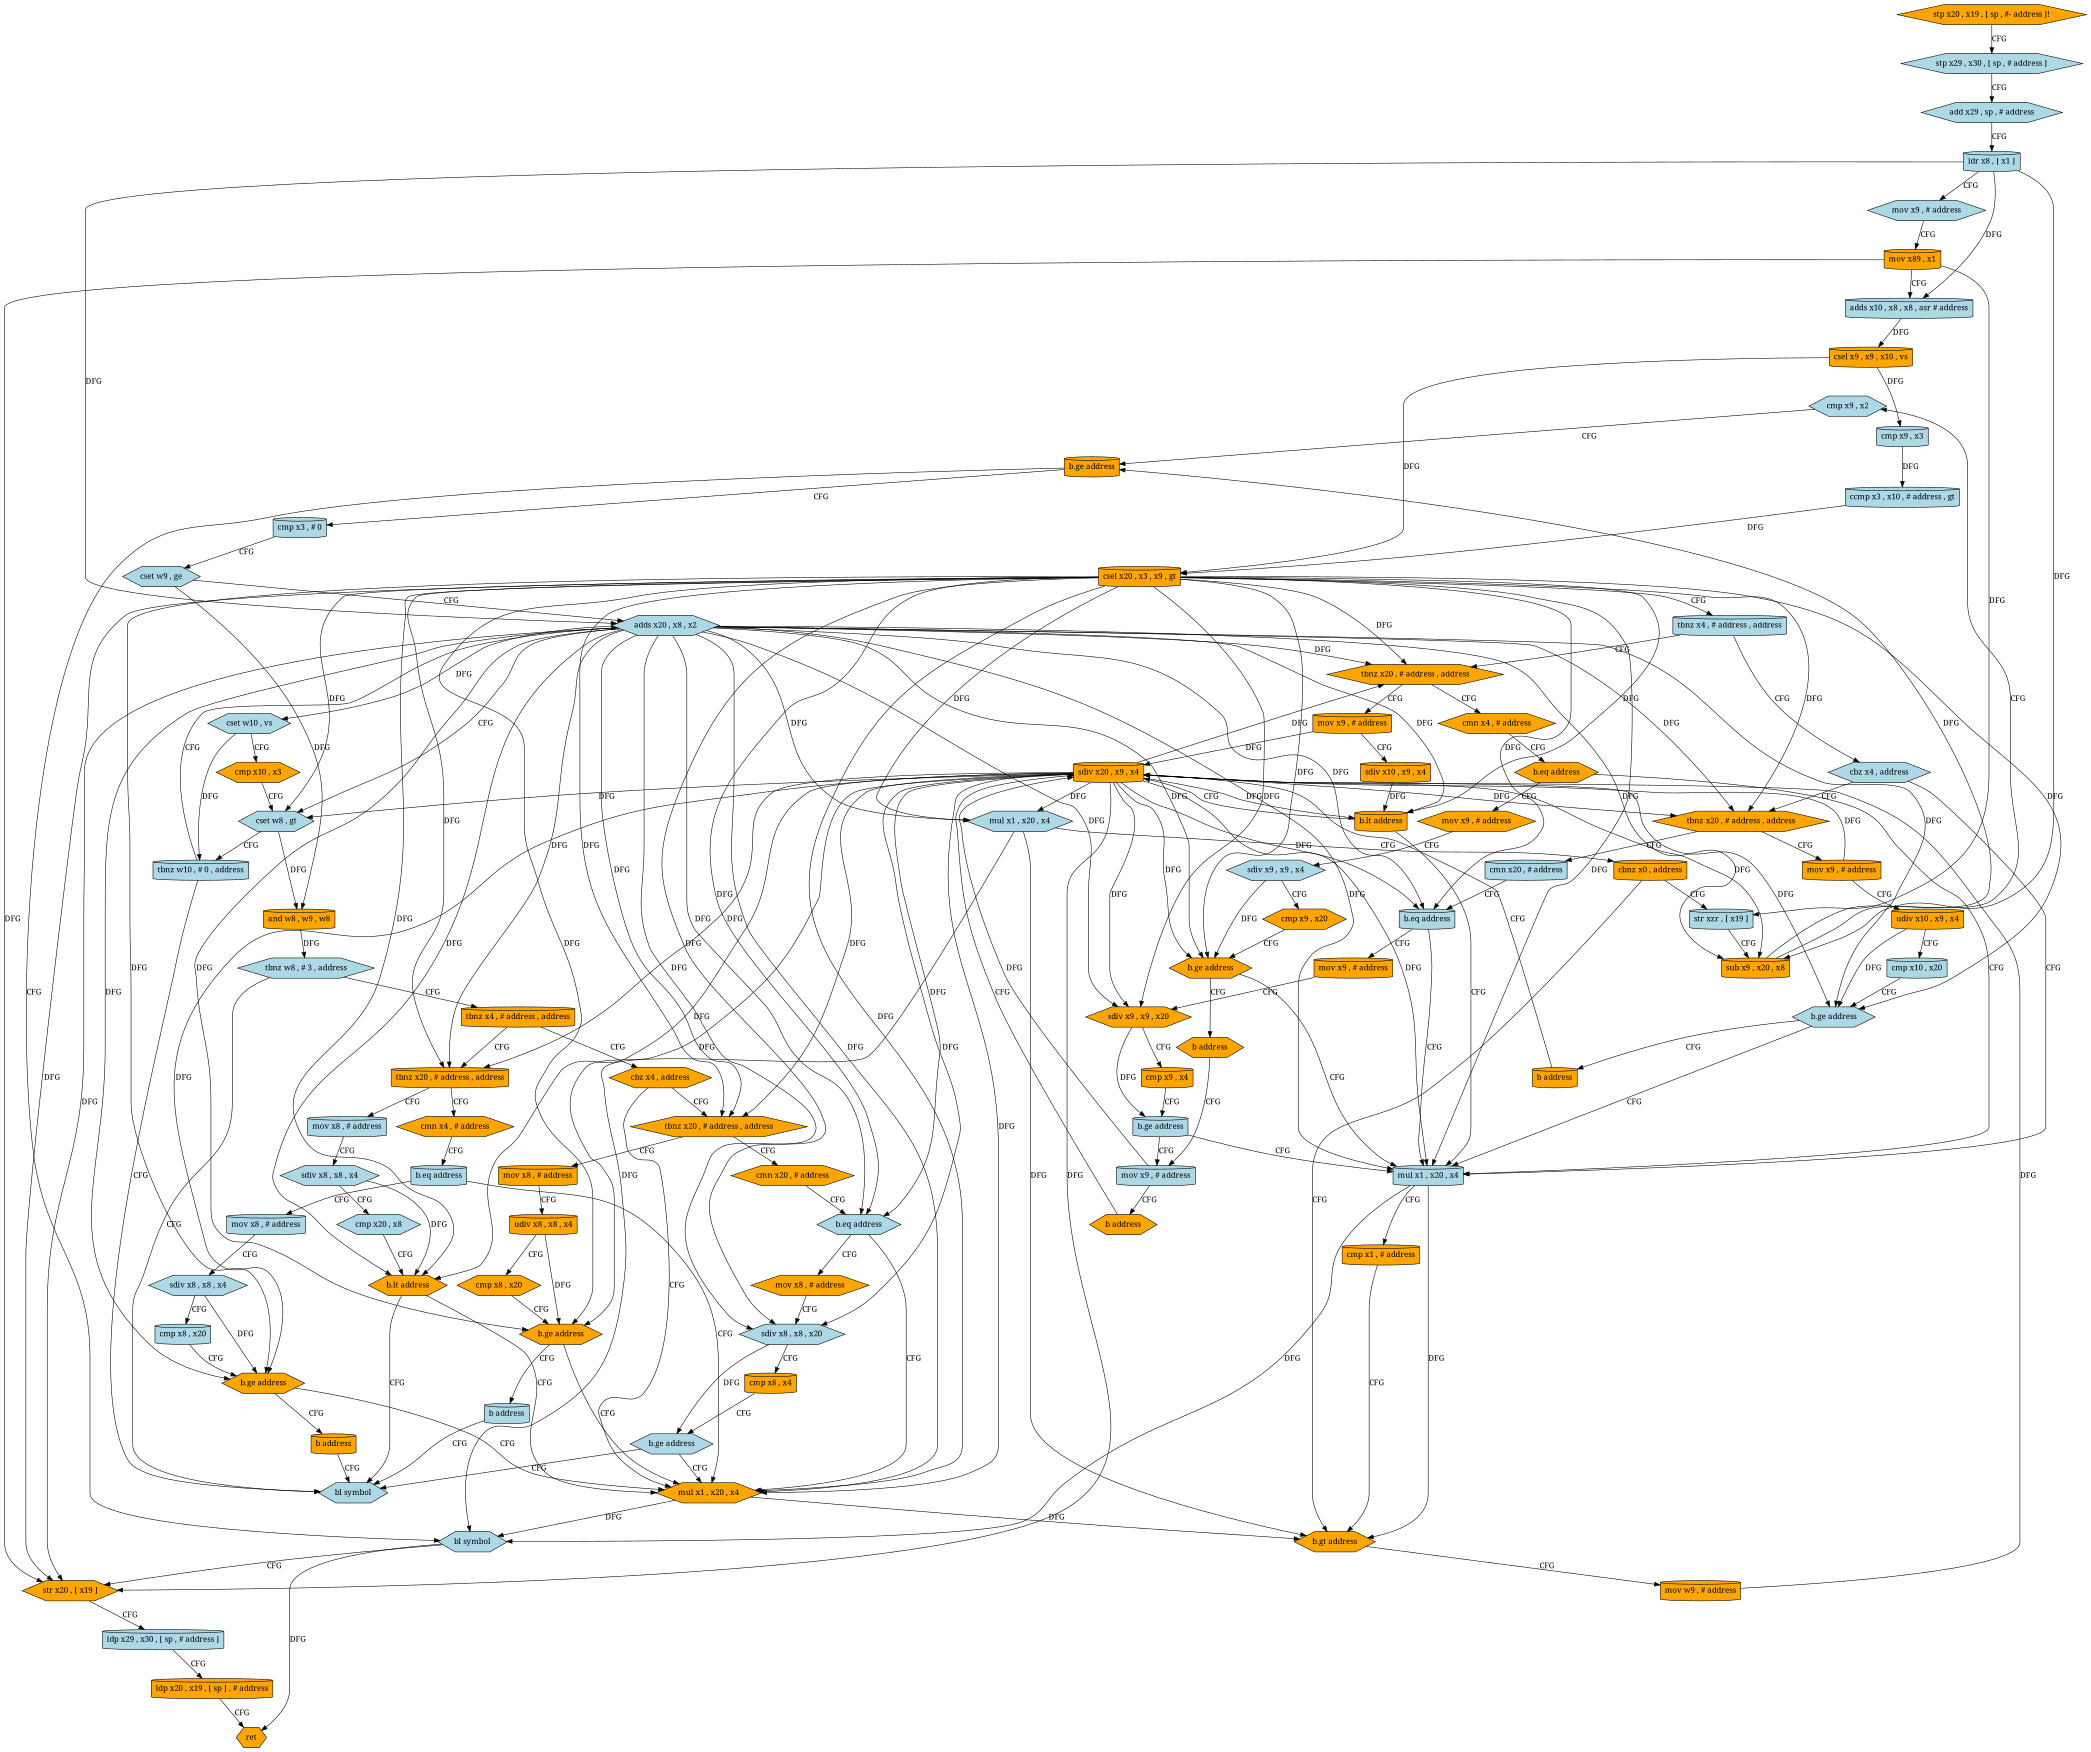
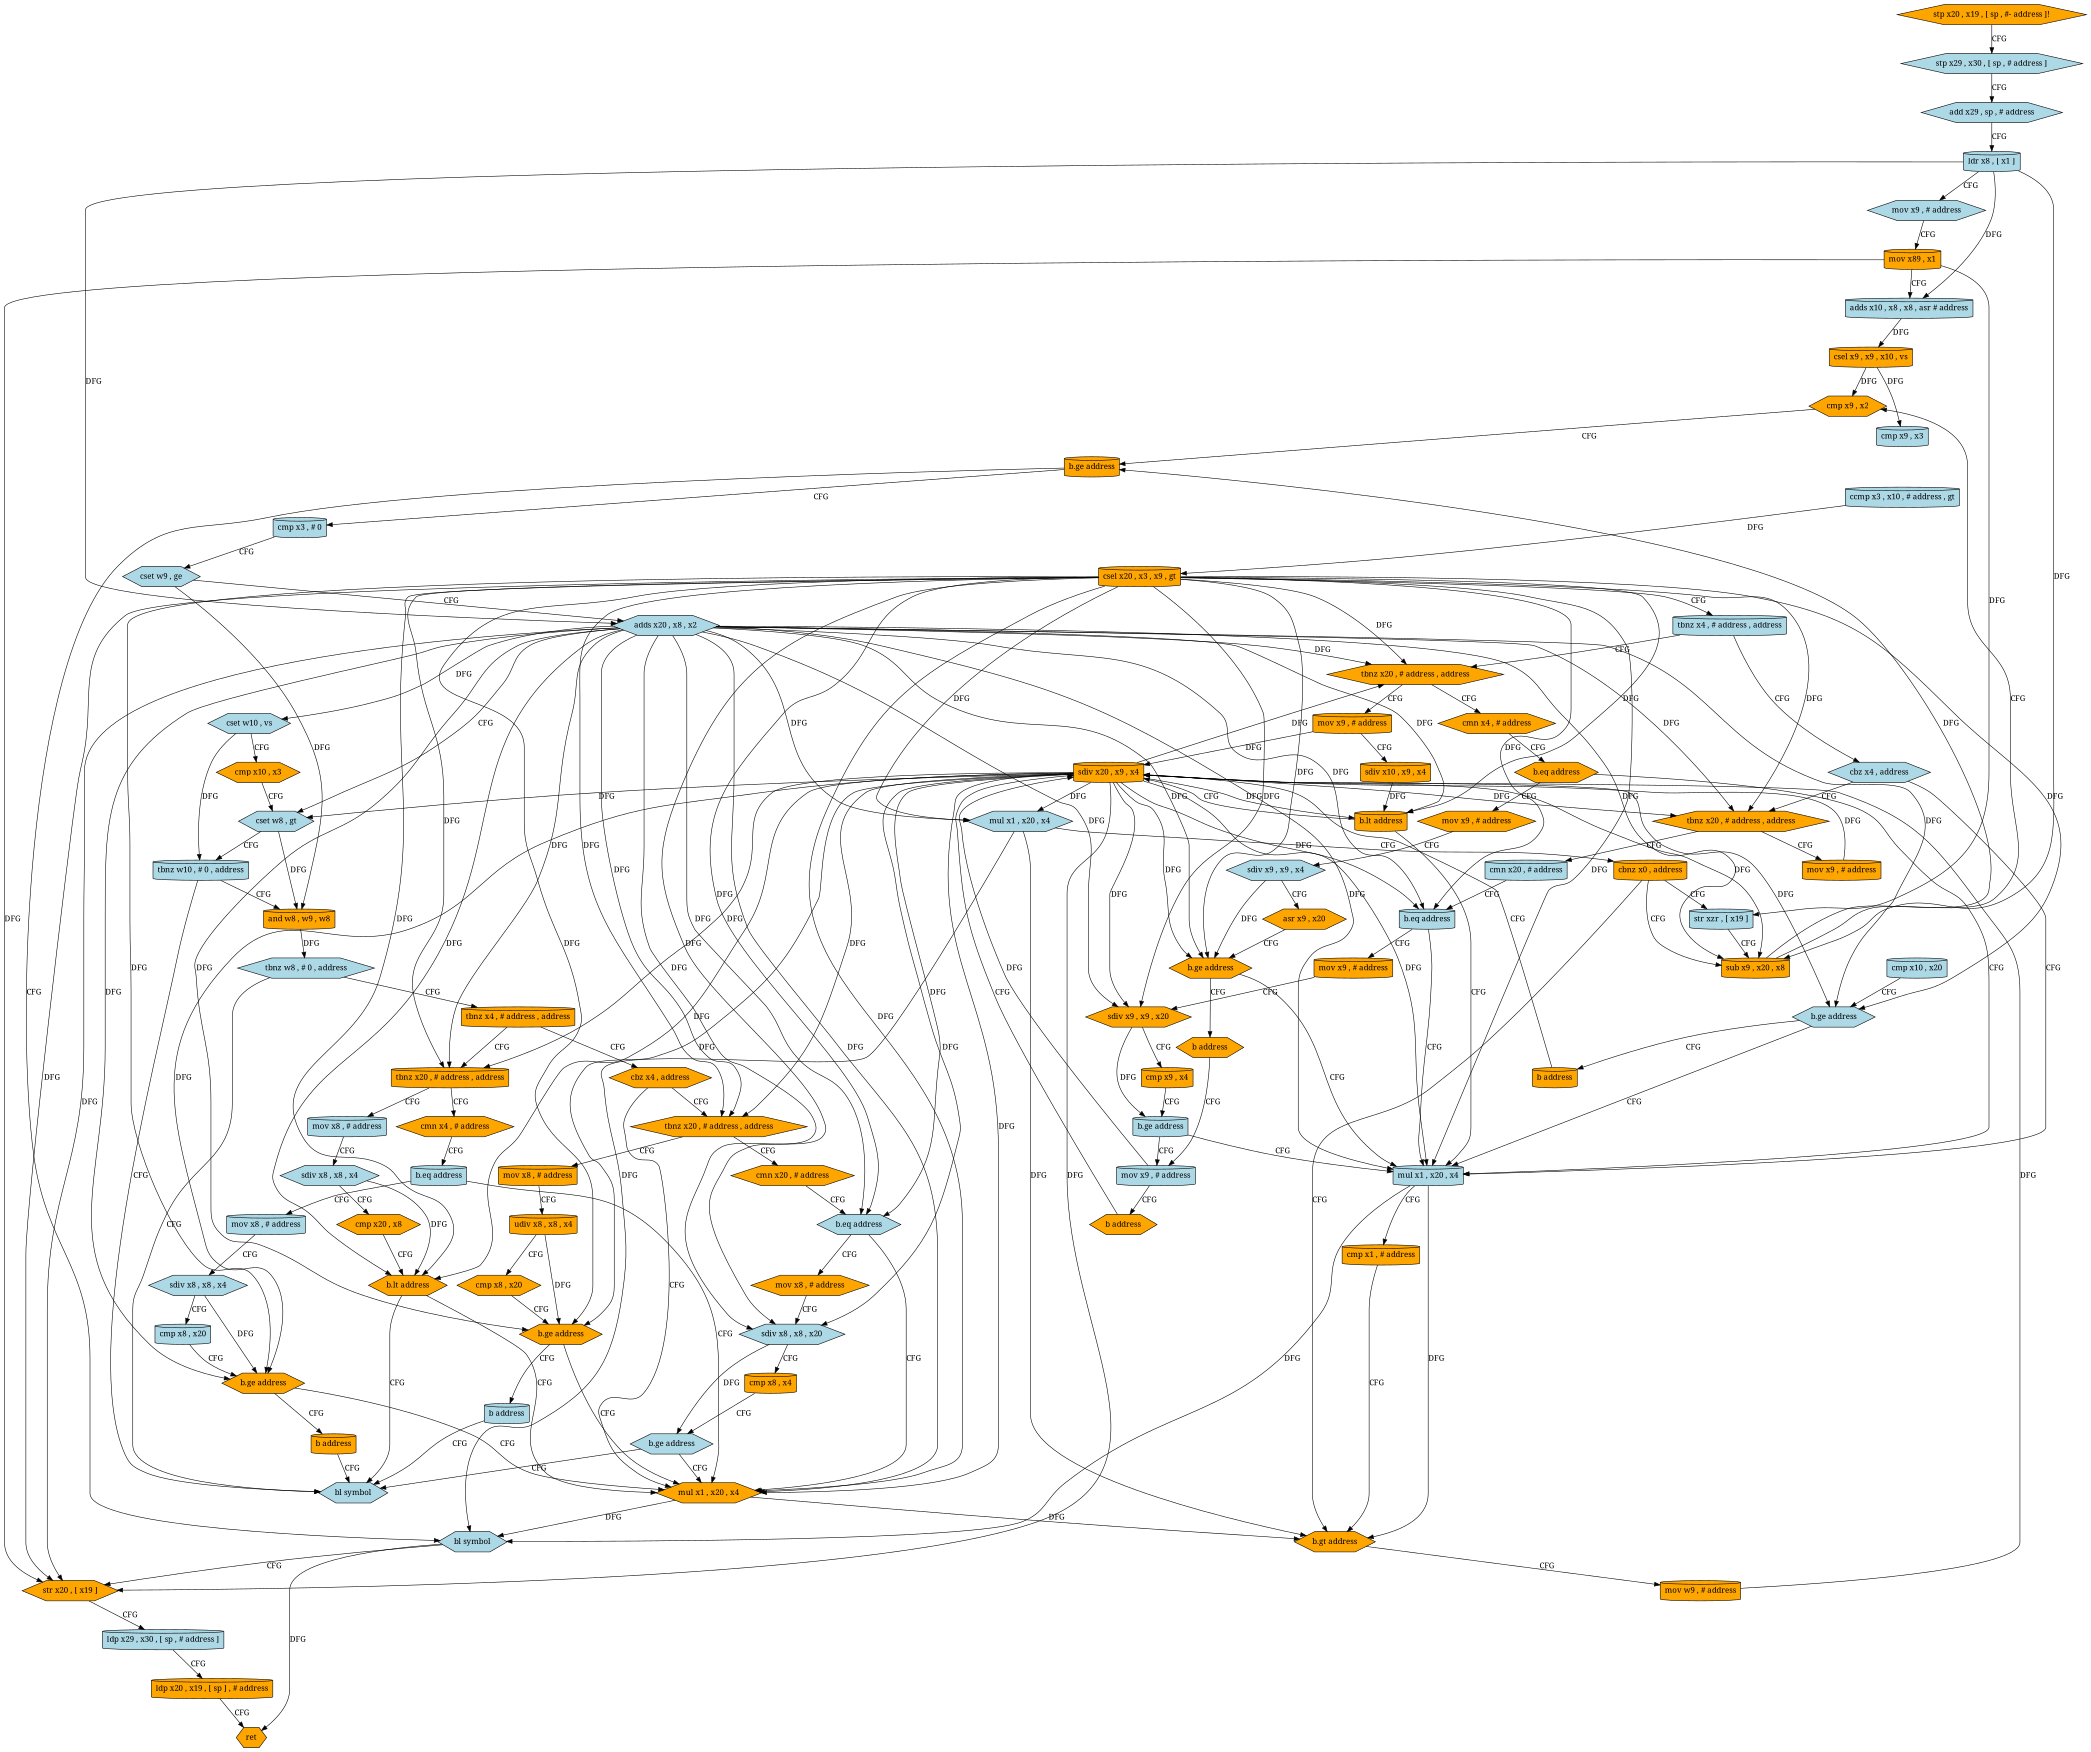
(1440, 384) -> (1861, 379)
(1848, 406) -> (1848, 406)
(1902, 464) -> none
(607, 584) -> none
(337, 704) -> (244, 891)
(1304, 919) -> (1304, 919)
(1928, 919) -> none
none -> (1657, 942)
(306, 968) -> (306, 968)
(379, 1225) -> (379, 1225)
